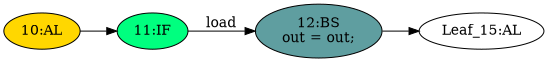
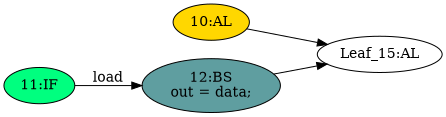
(93, 31) -> (282, 36)
(319, 31) -> (211, 86)
